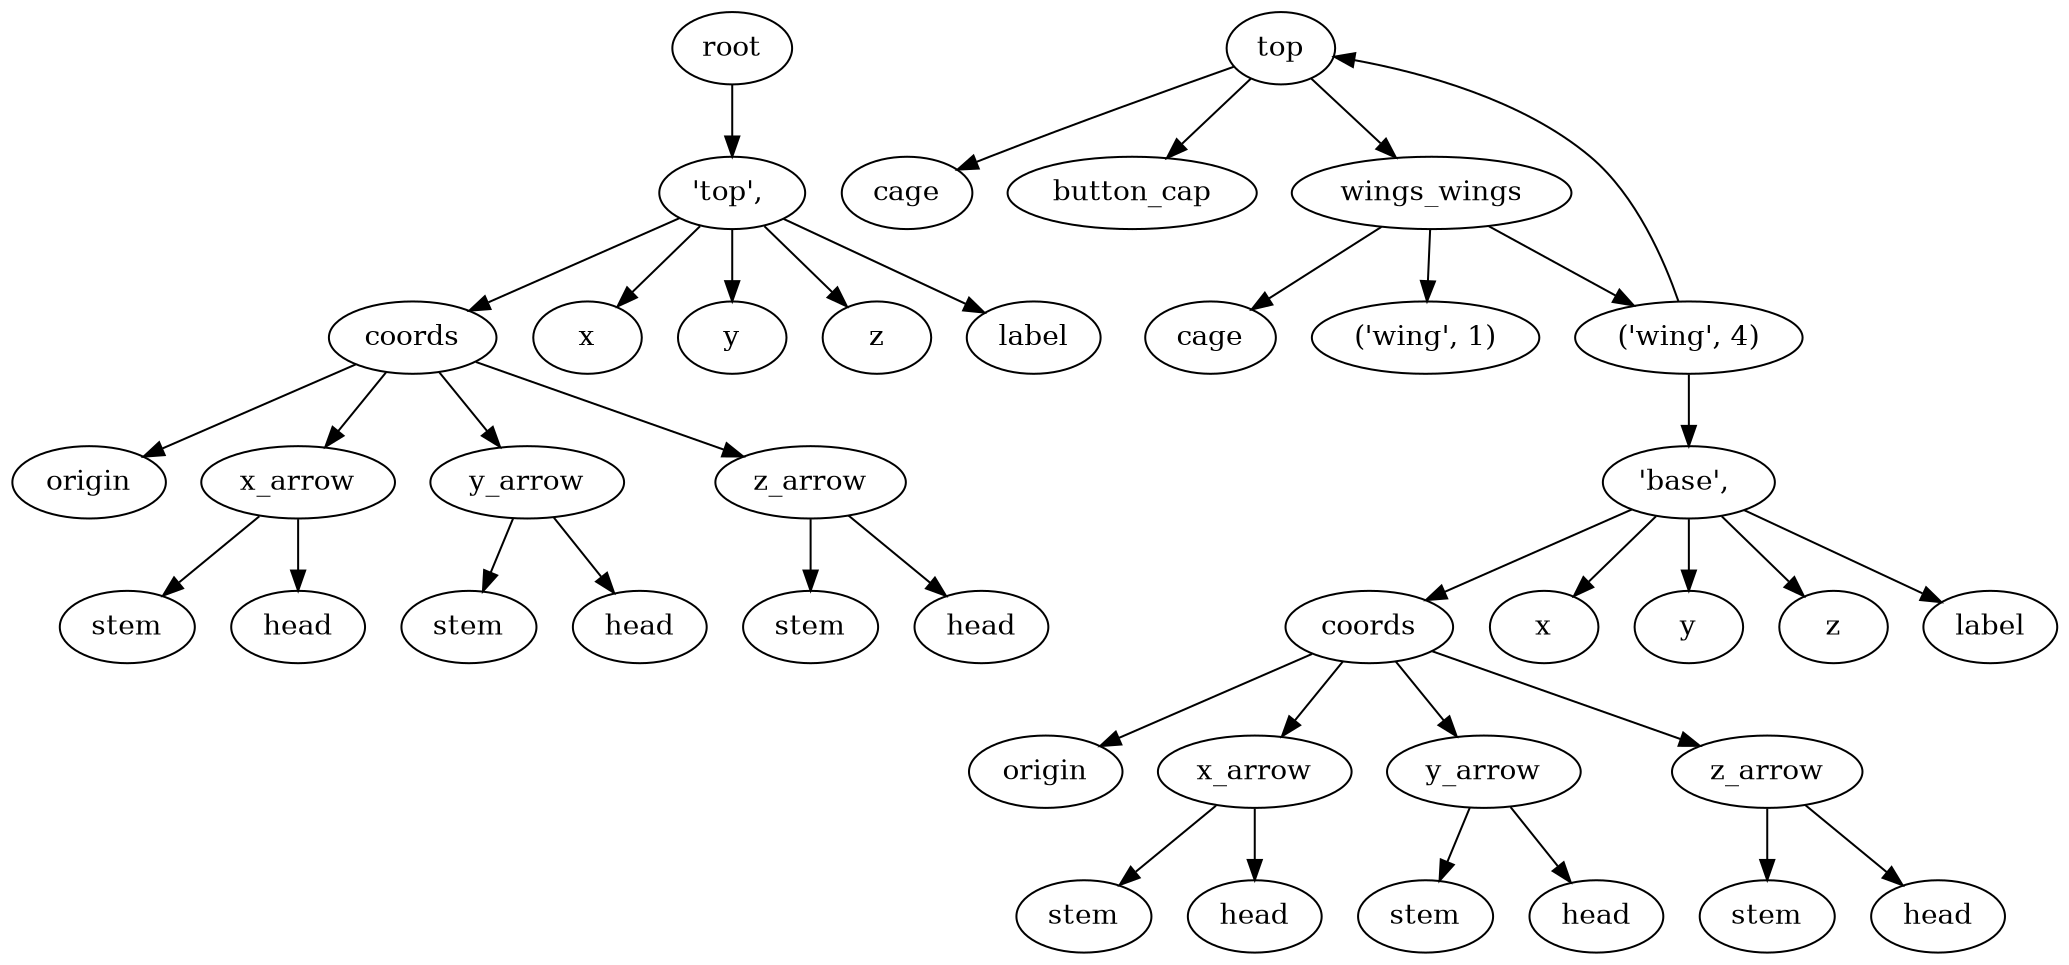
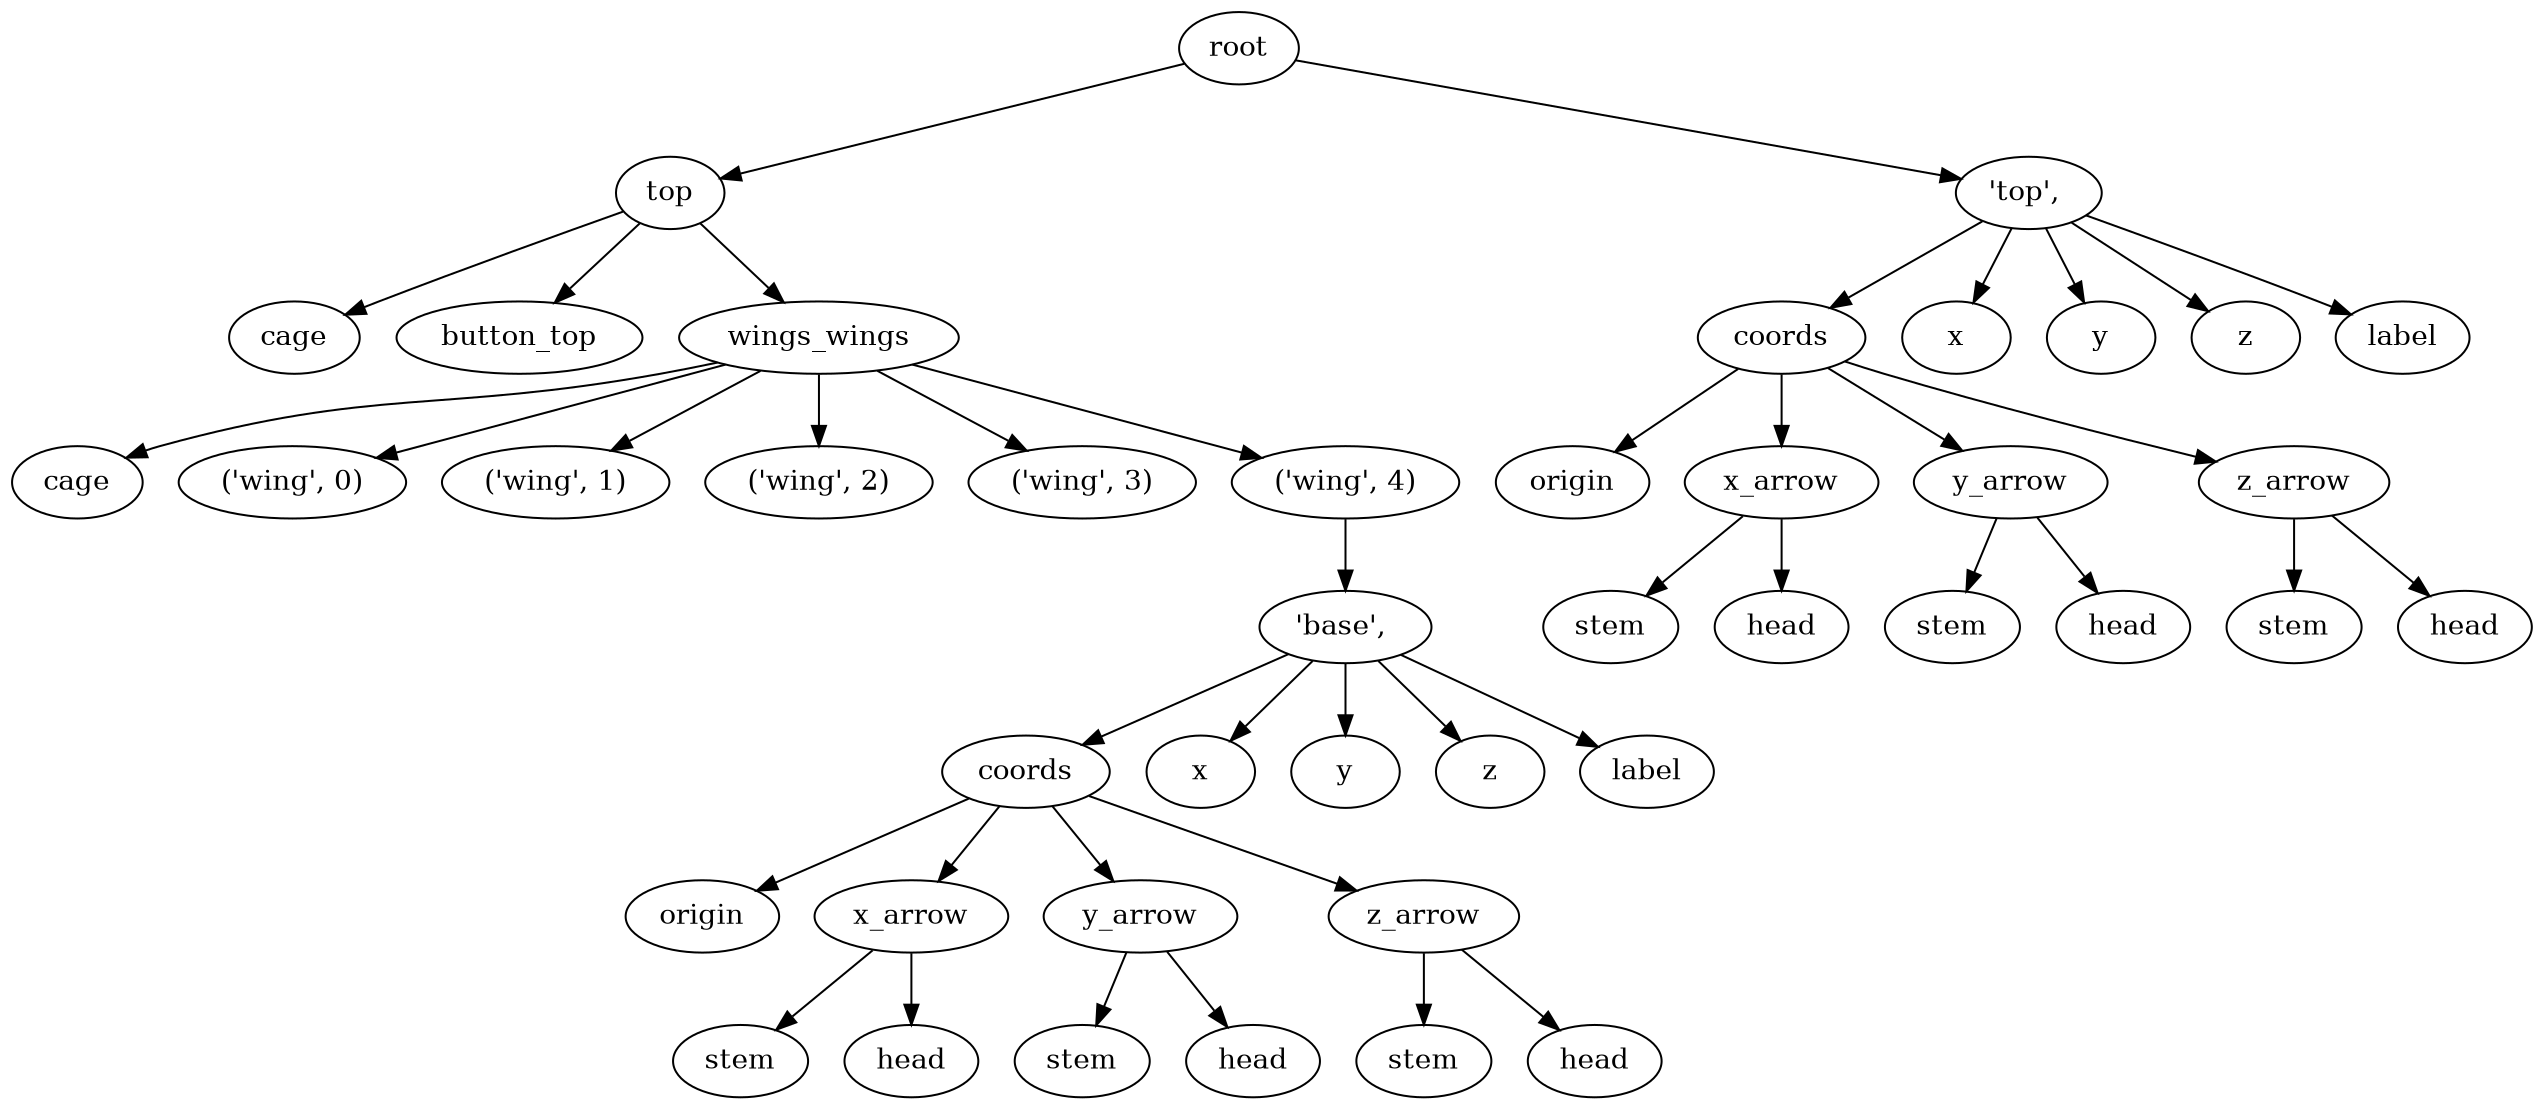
(1555, 132) -> (963, 119)
(1132, 193) -> (520, 338)
none -> (292, 482)
none -> (819, 482)
none -> (1082, 482)
